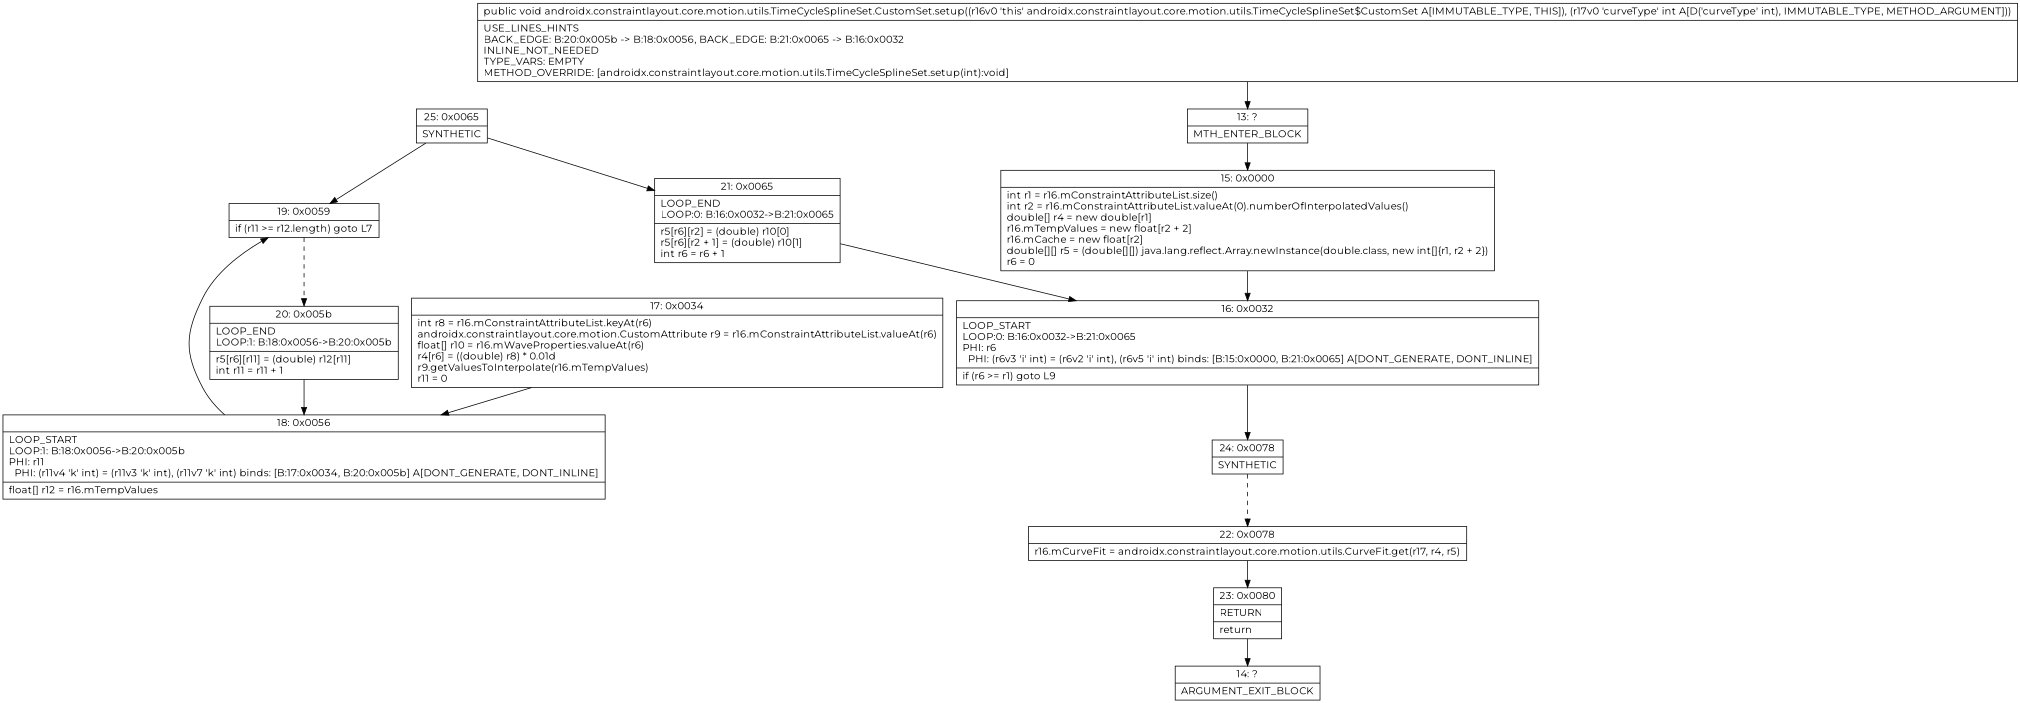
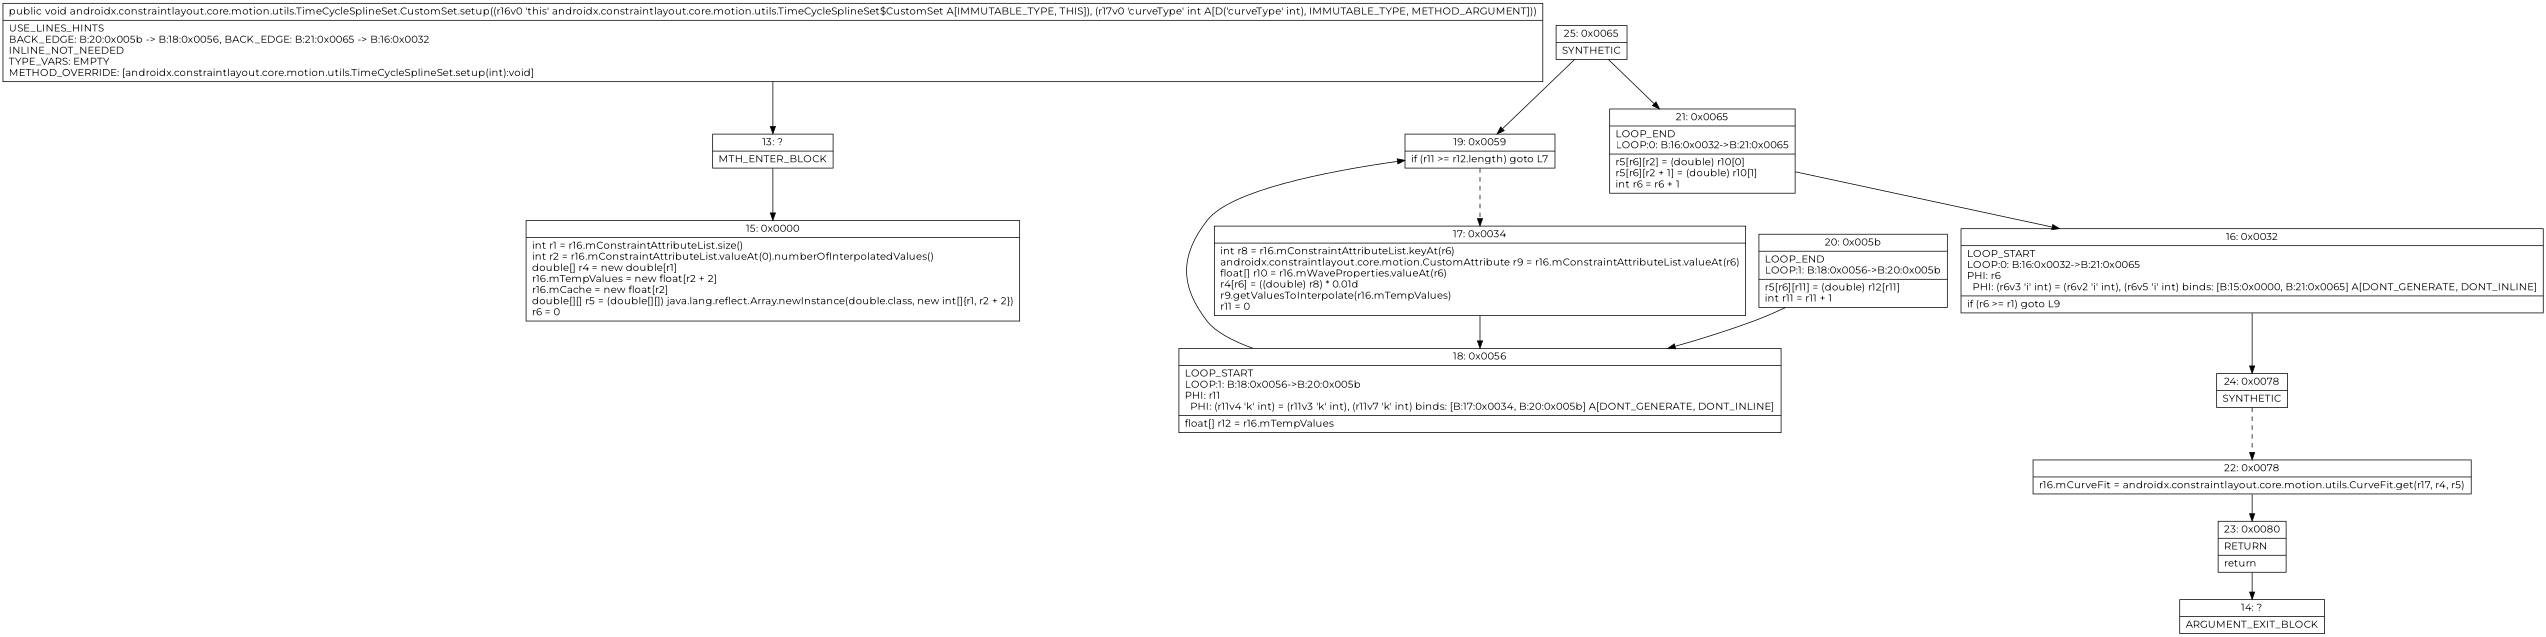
(304, 268) -> (1480, 193)
(1248, 282) -> none
